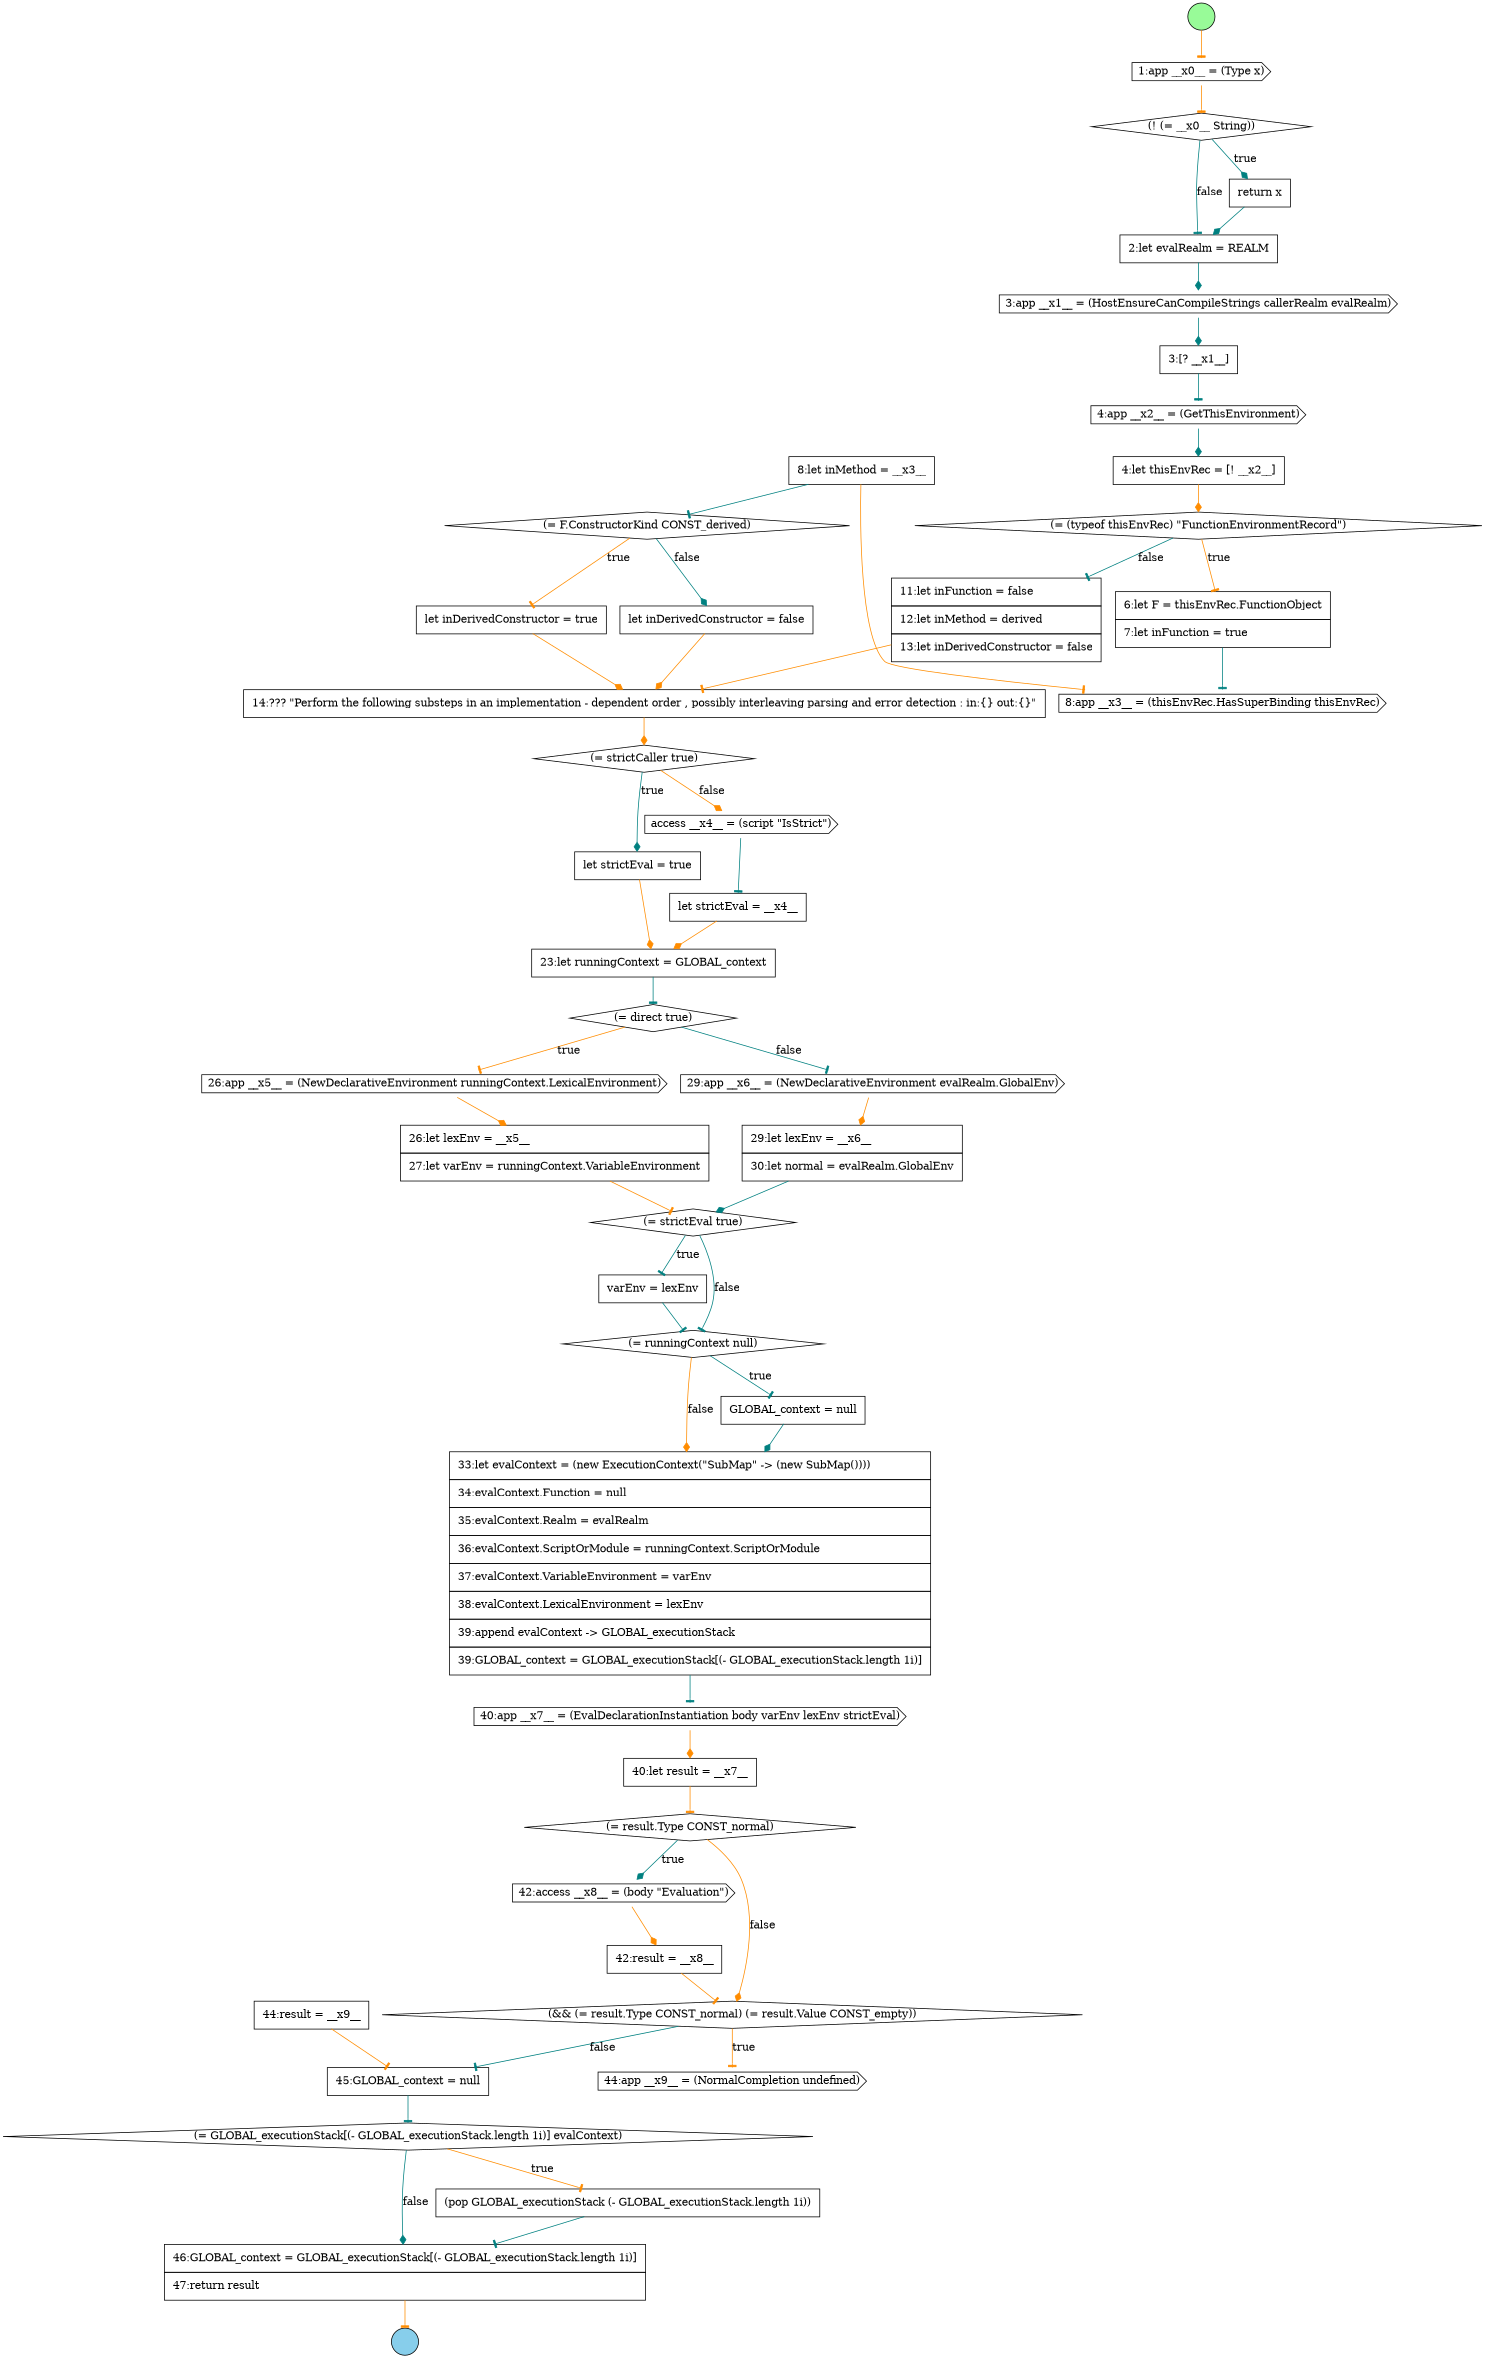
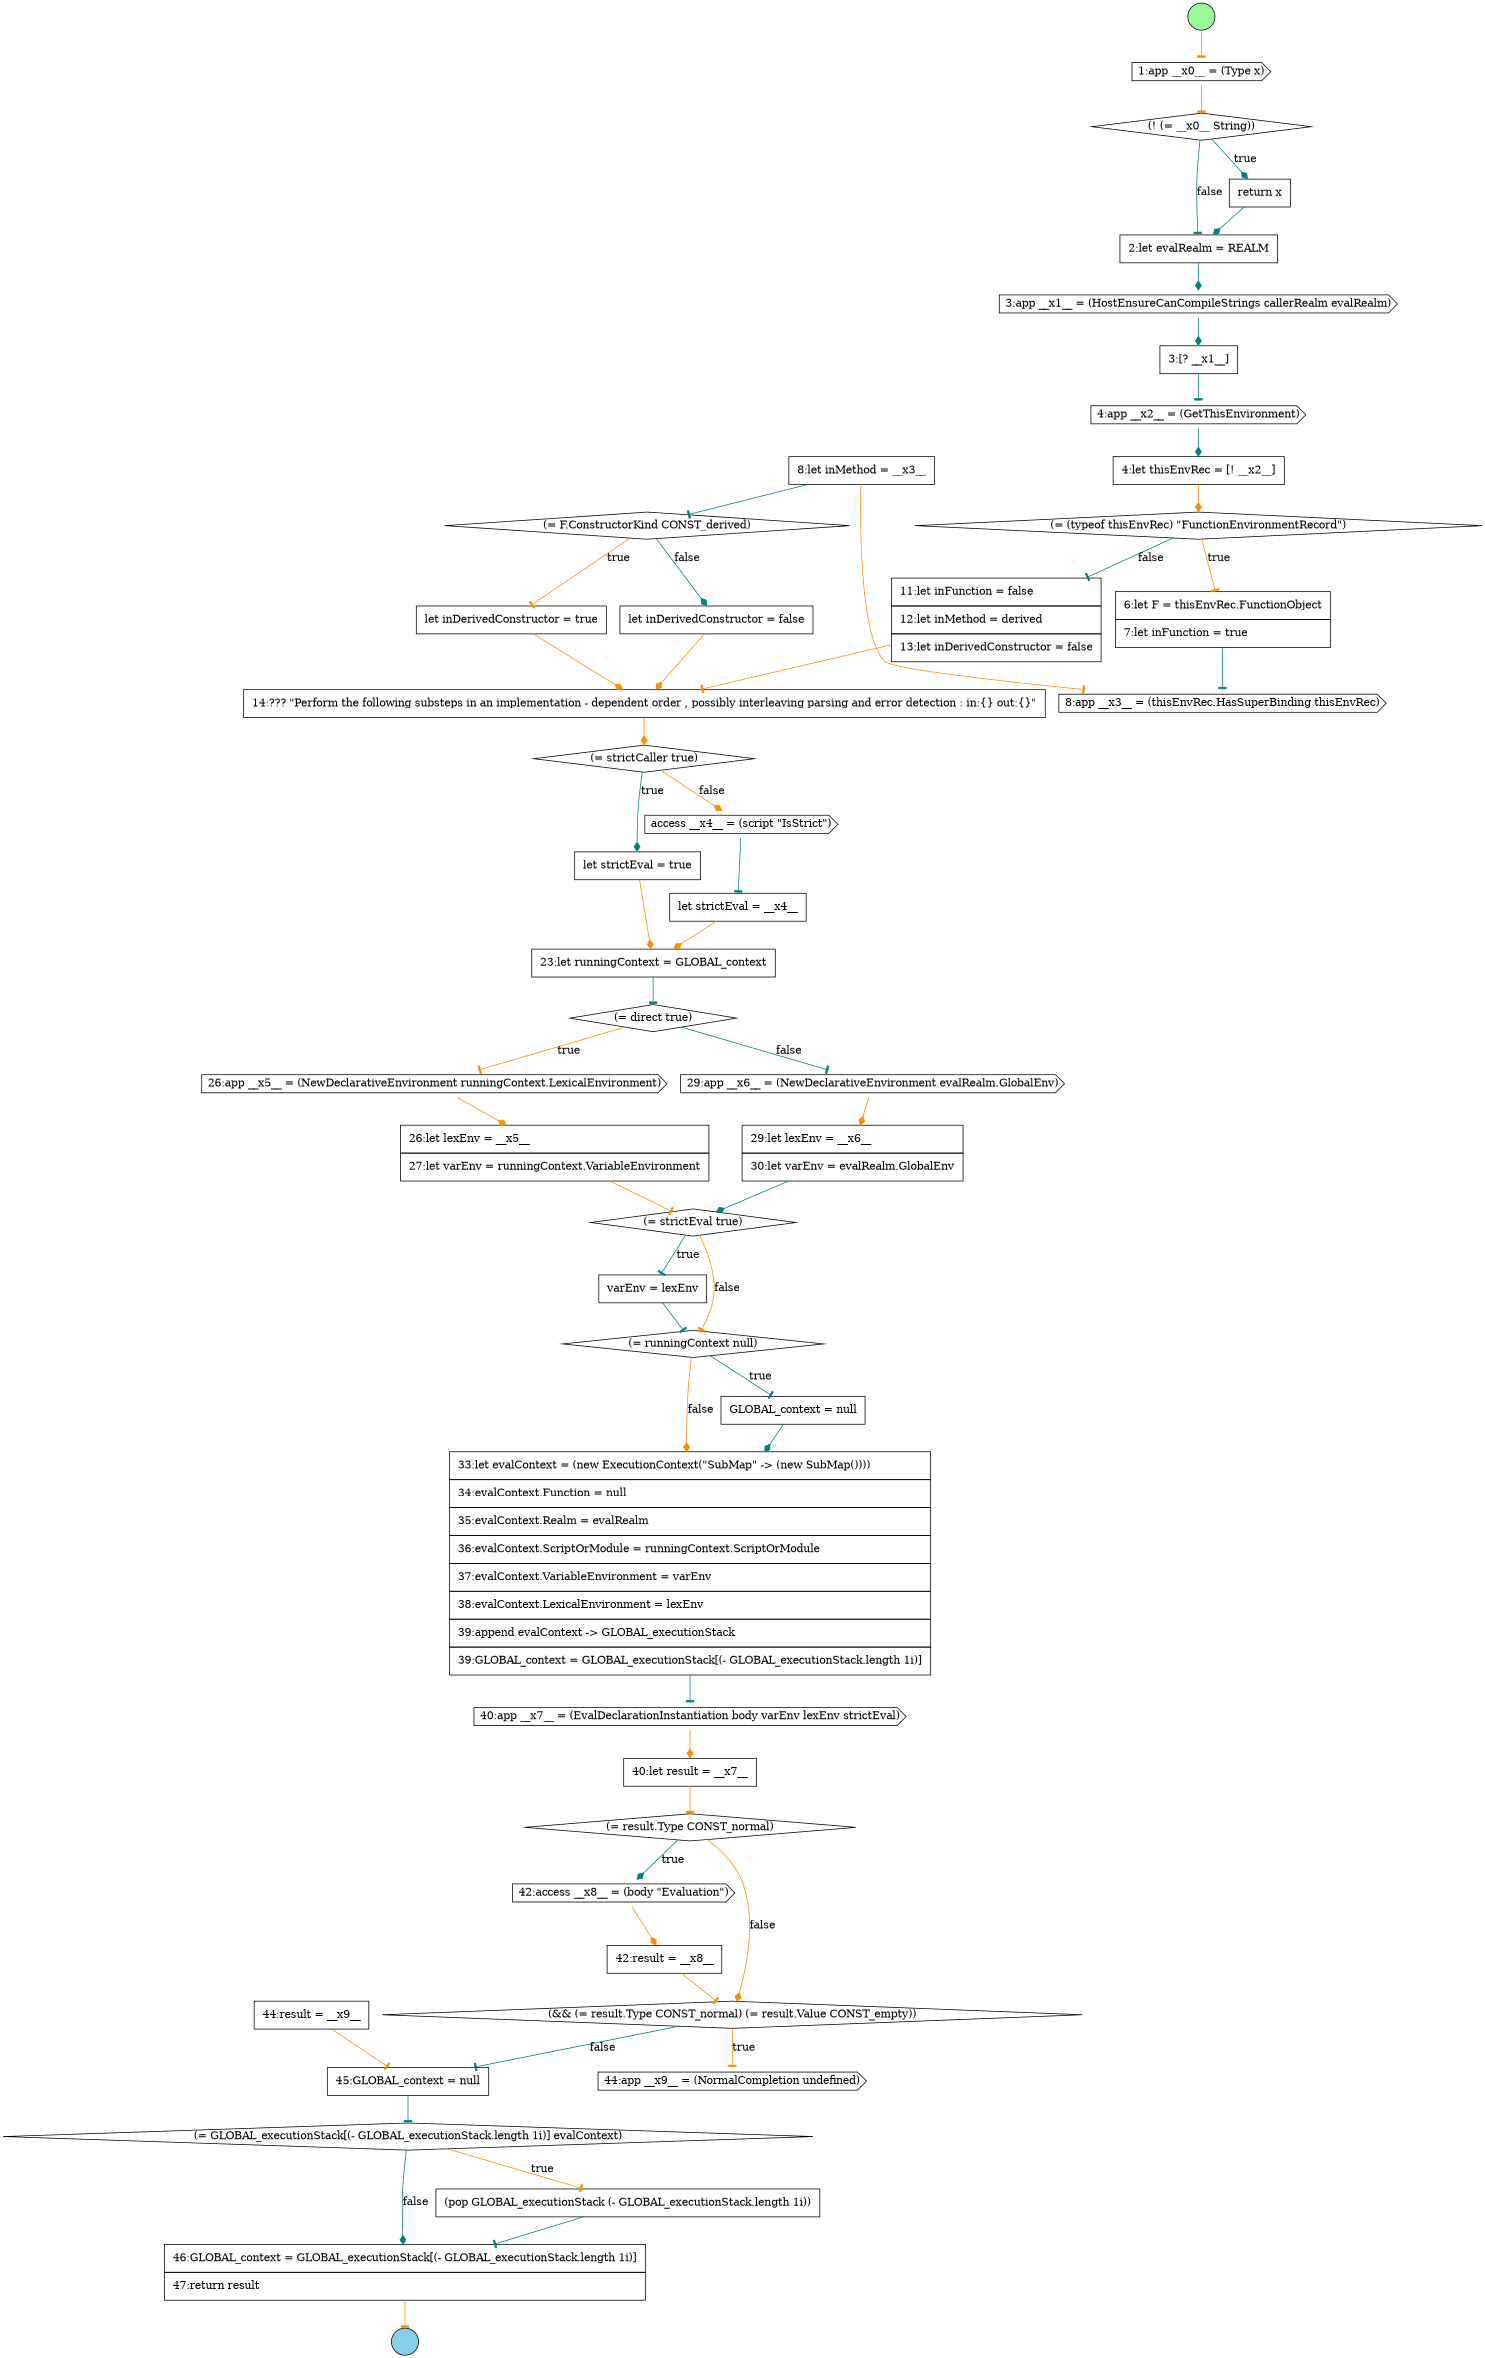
(852, 1167) -> (853, 1167)
(714, 1281) -> (714, 1281)
